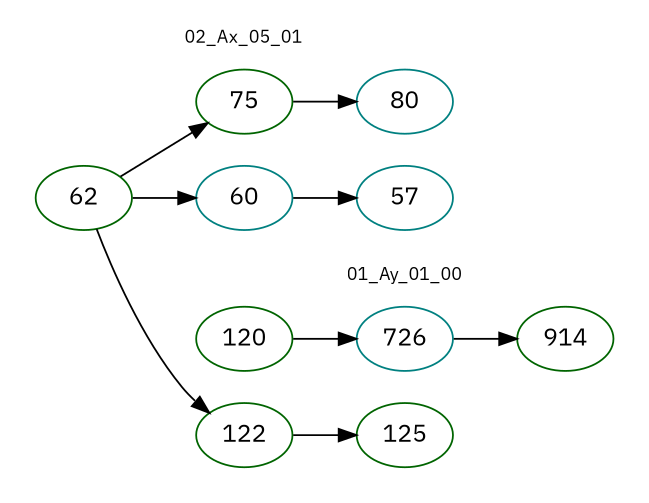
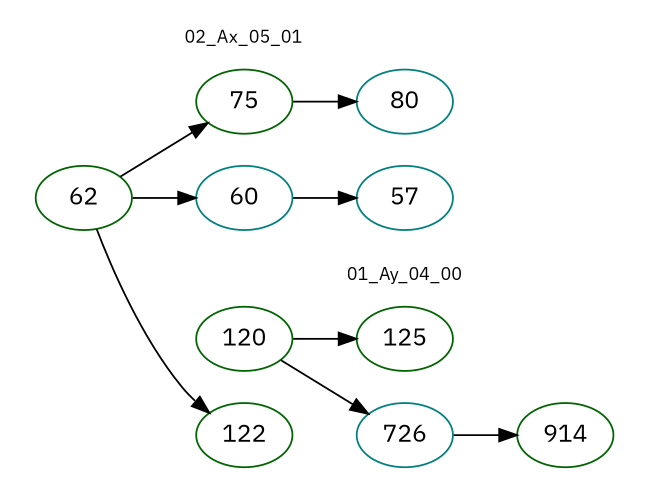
(405, 276) -> (405, 276)
(316, 435) -> (316, 339)
